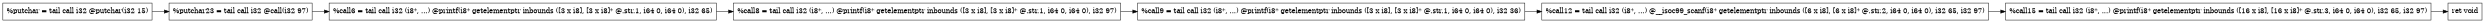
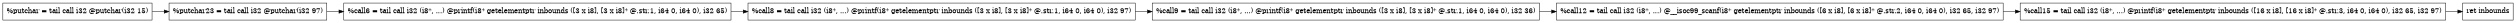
(241, 12) -> (248, 12)
(2465, 12) -> (2488, 12)
